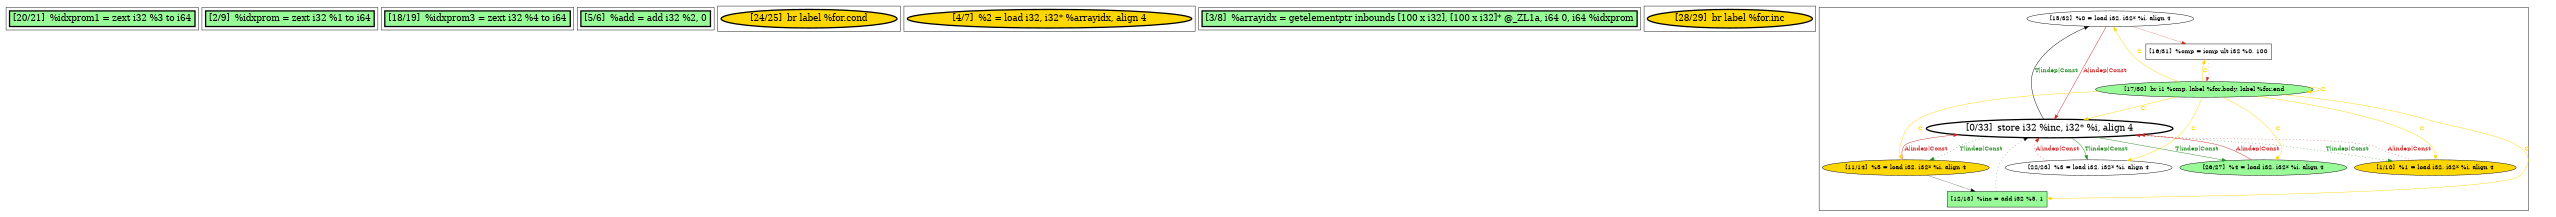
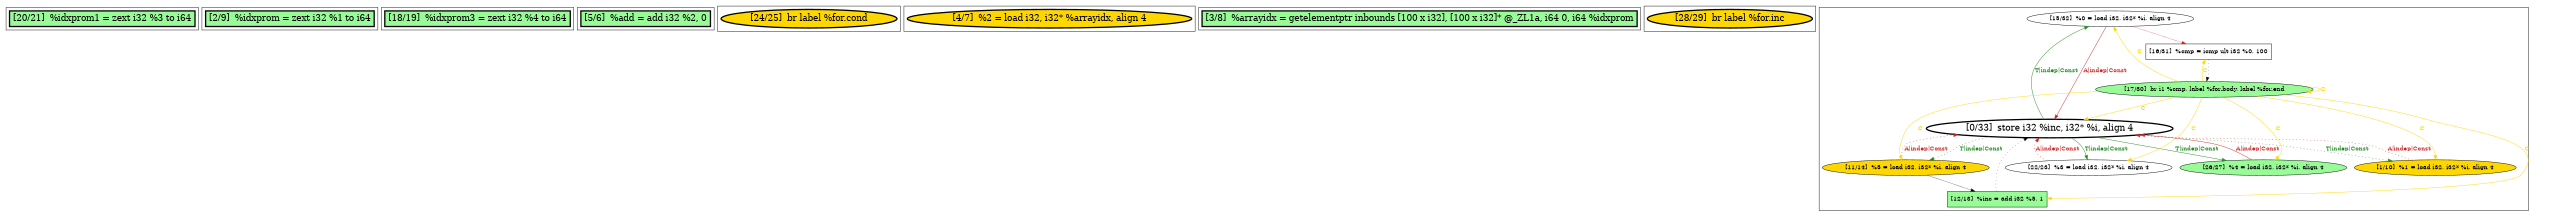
(2037, 63) -> (2037, 63)
(2209, 68) -> (2209, 68)
(1921, 140) -> (1921, 140)
